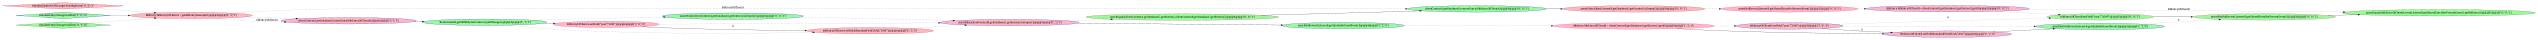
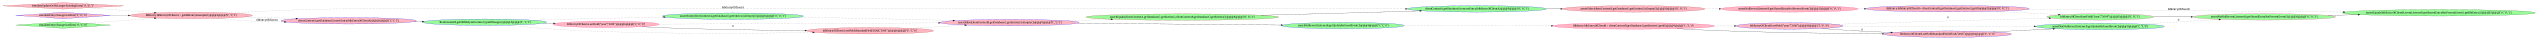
(63, 15) -> (63, 15)
